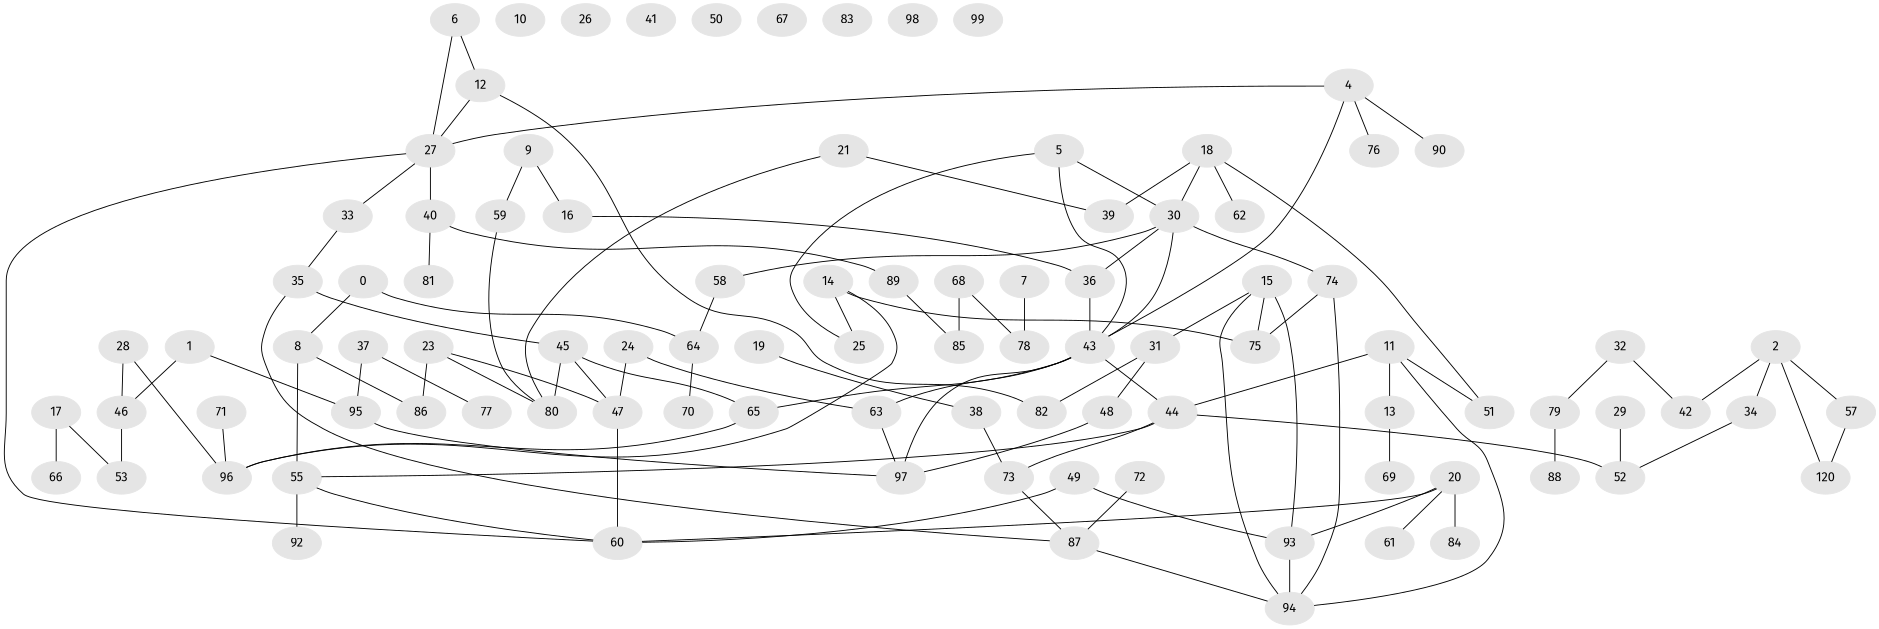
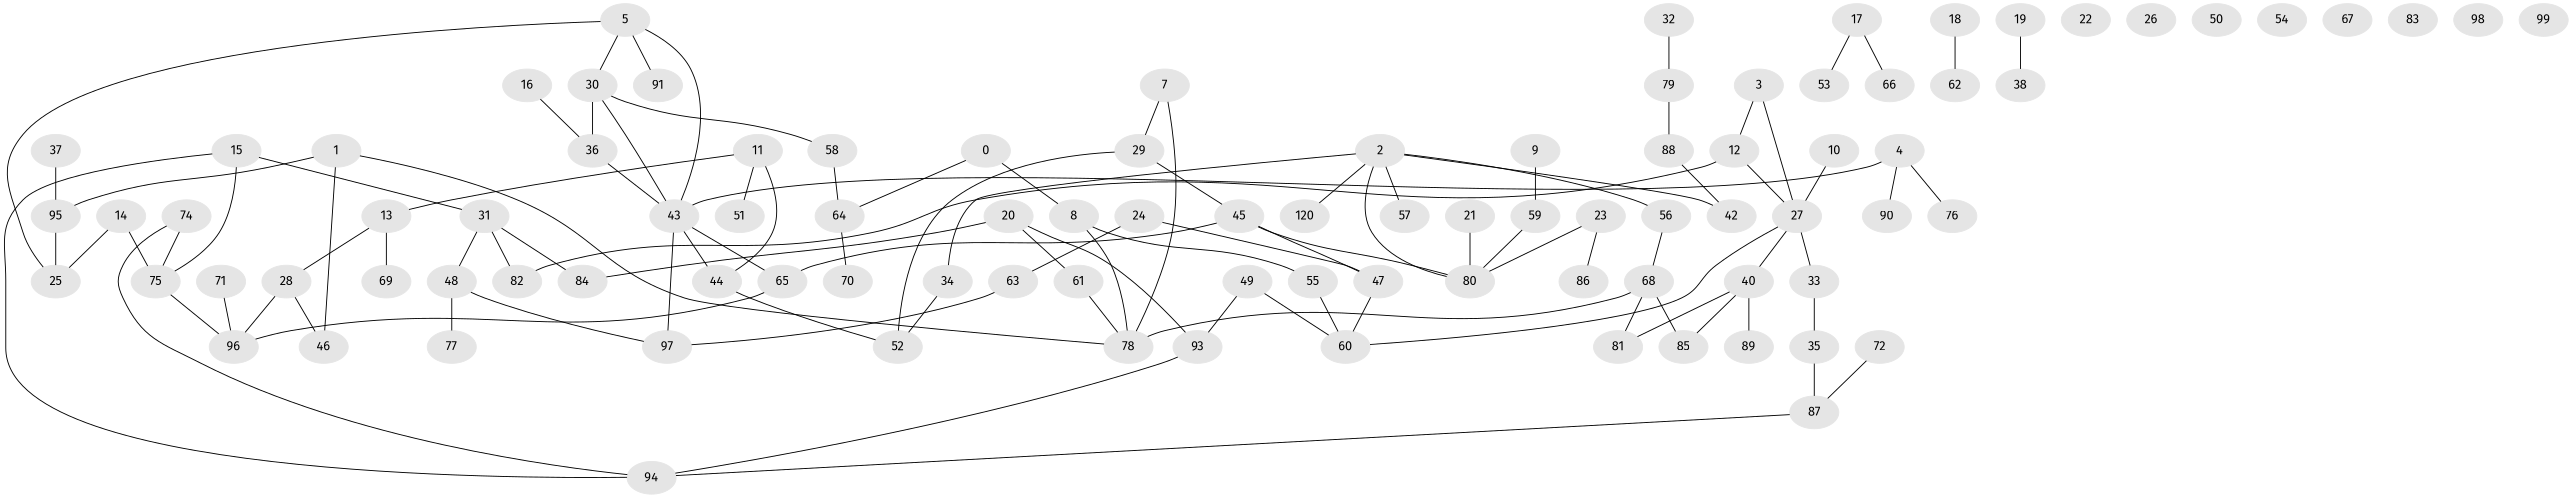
(455, 20) -> (1759, 85)
(651, 20) -> none
none -> (2086, 20)
none -> (2282, 20)
none -> (658, 85)
(887, 98) -> (1816, 184)
none -> (1152, 118)
(548, 184) -> none
(1191, 184) -> none
(1109, 216) -> none
none -> (1666, 216)
none -> (1378, 241)
(1244, 246) -> none
none -> (336, 249)
none -> (534, 249)
(1365, 265) -> none
none -> (697, 301)
none -> (1103, 314)
(931, 319) -> (1716, 314)
none -> (1631, 319)
(426, 323) -> (1198, 189)
(522, 374) -> none
(353, 376) -> (1116, 277)
(418, 376) -> (452, 313)
(1653, 380) -> (1697, 180)
(984, 381) -> none
(1297, 411) -> none
(122, 445) -> none
(1838, 445) -> none
(664, 454) -> (195, 314)
(649, 461) -> (56, 249)
(781, 465) -> none
(1009, 478) -> none
(1040, 524) -> none
(1501, 535) -> none
(297, 543) -> none
